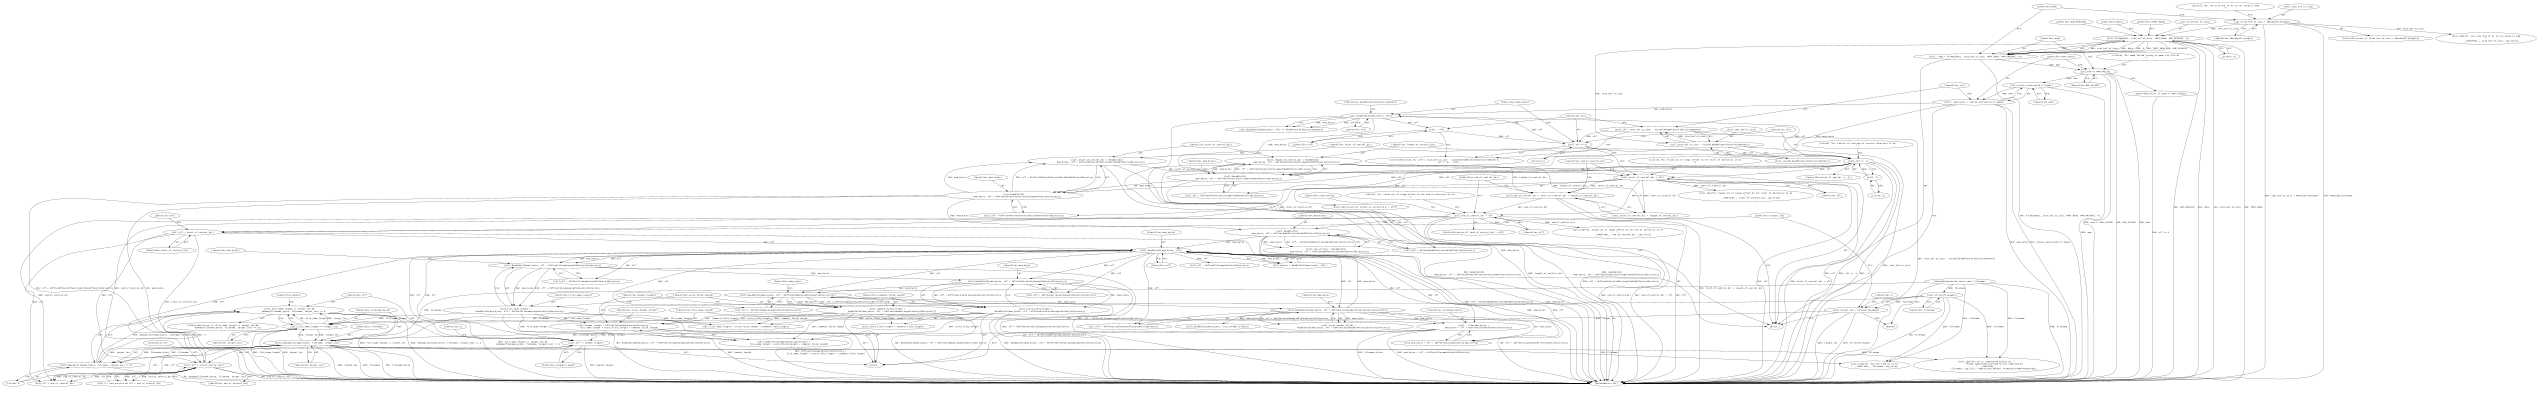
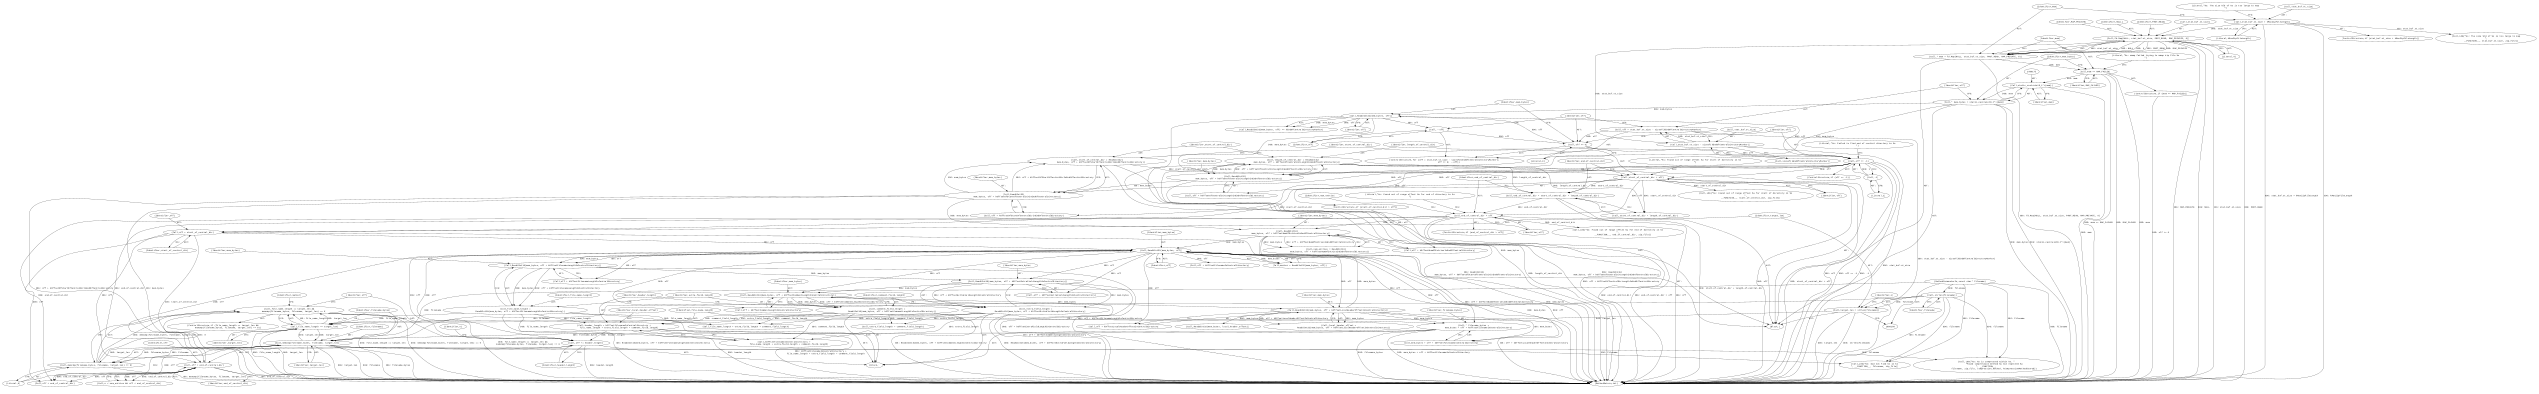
(2234, 38) -> (2234, 38)
none -> (2032, 72)
(1371, 102) -> none
(1829, 177) -> (1829, 177)
